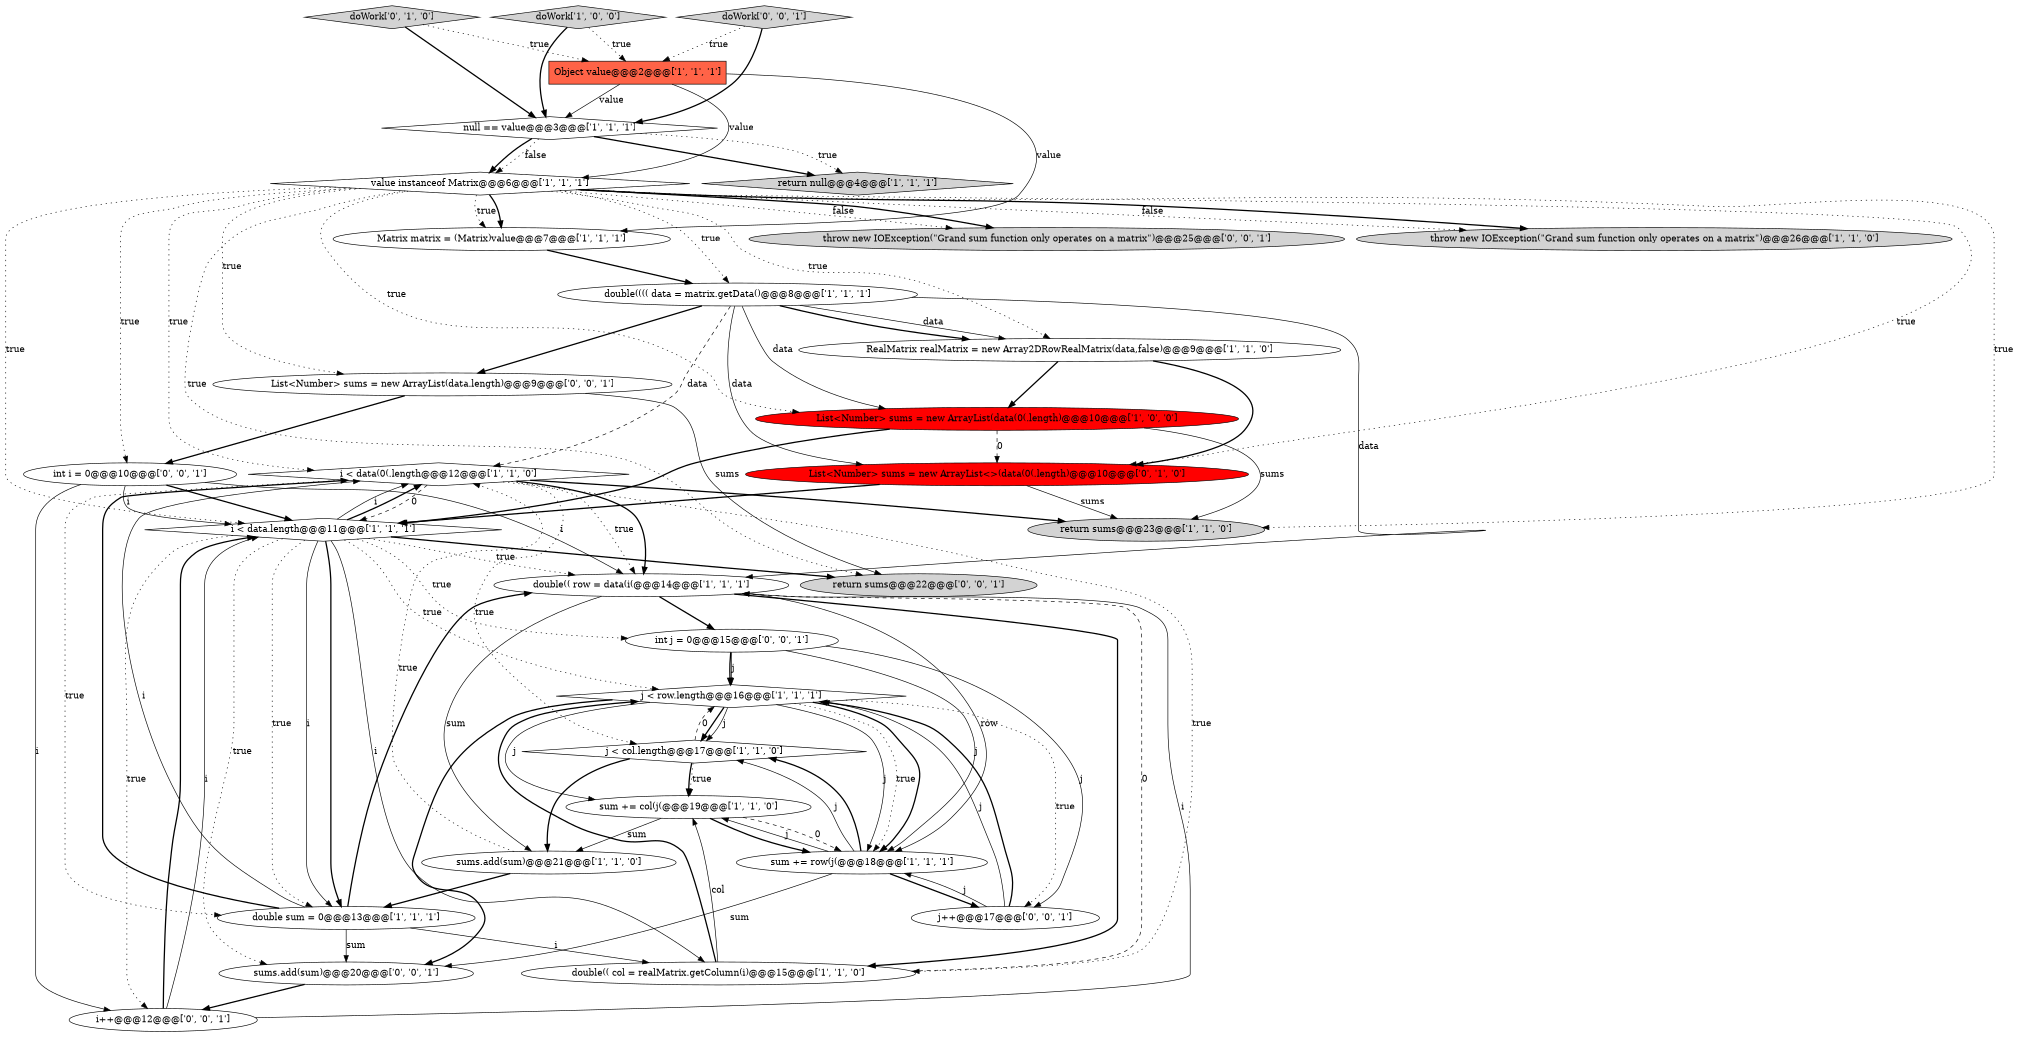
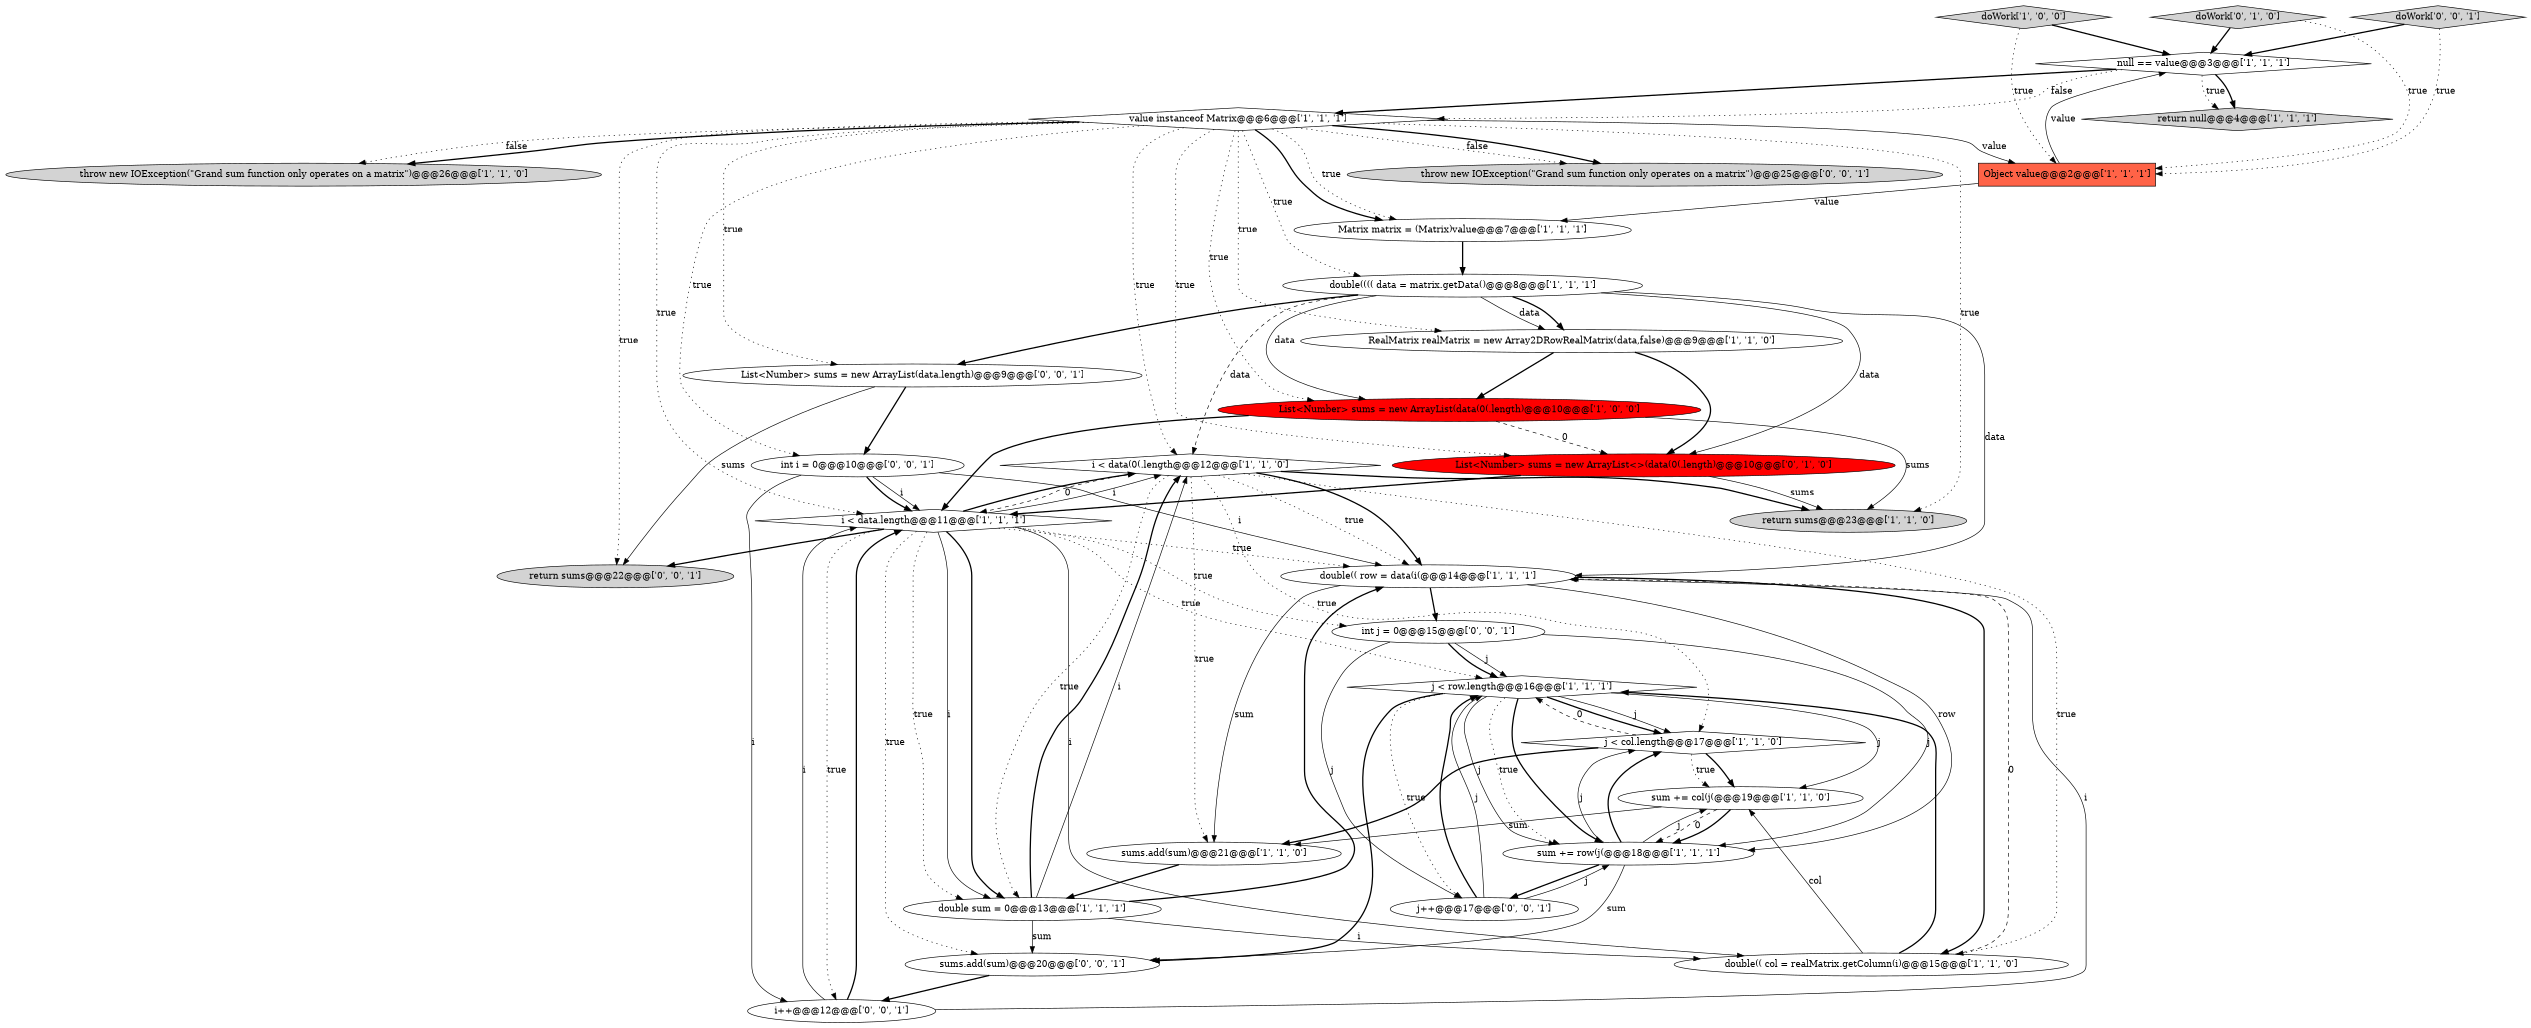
(706, 152) -> (1721, 125)
(403, 634) -> (1195, 657)
